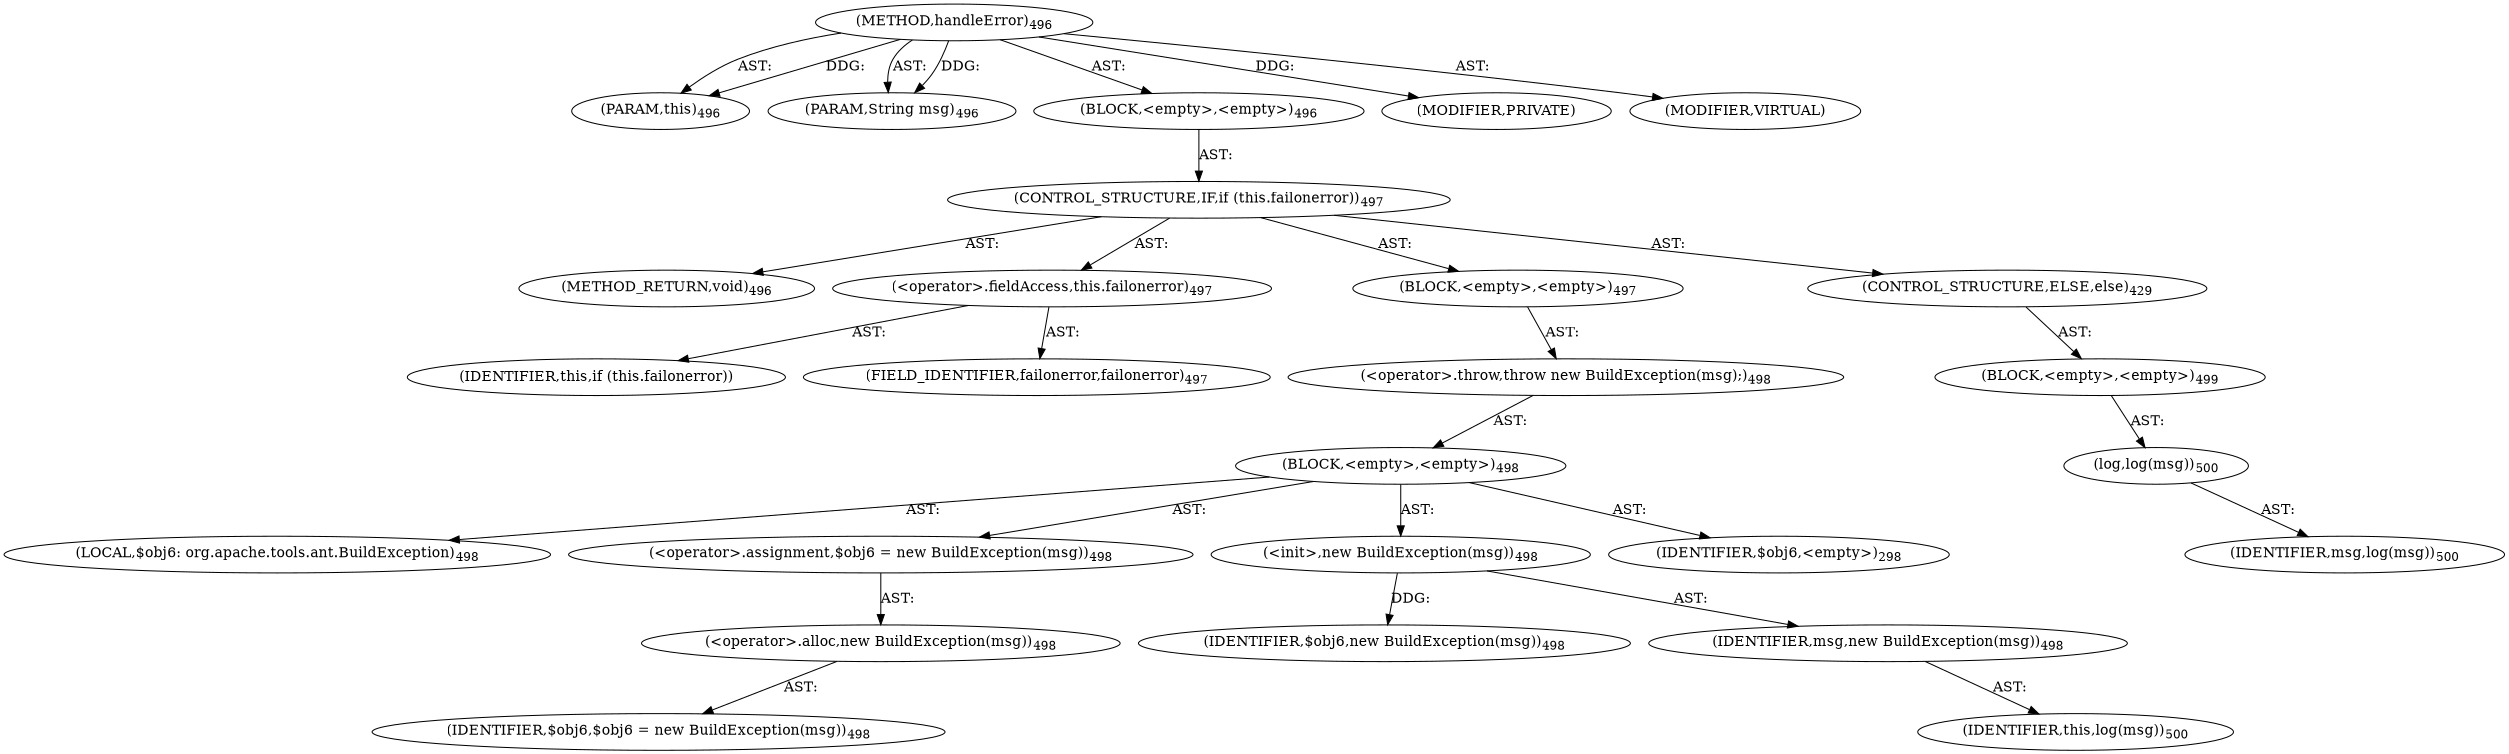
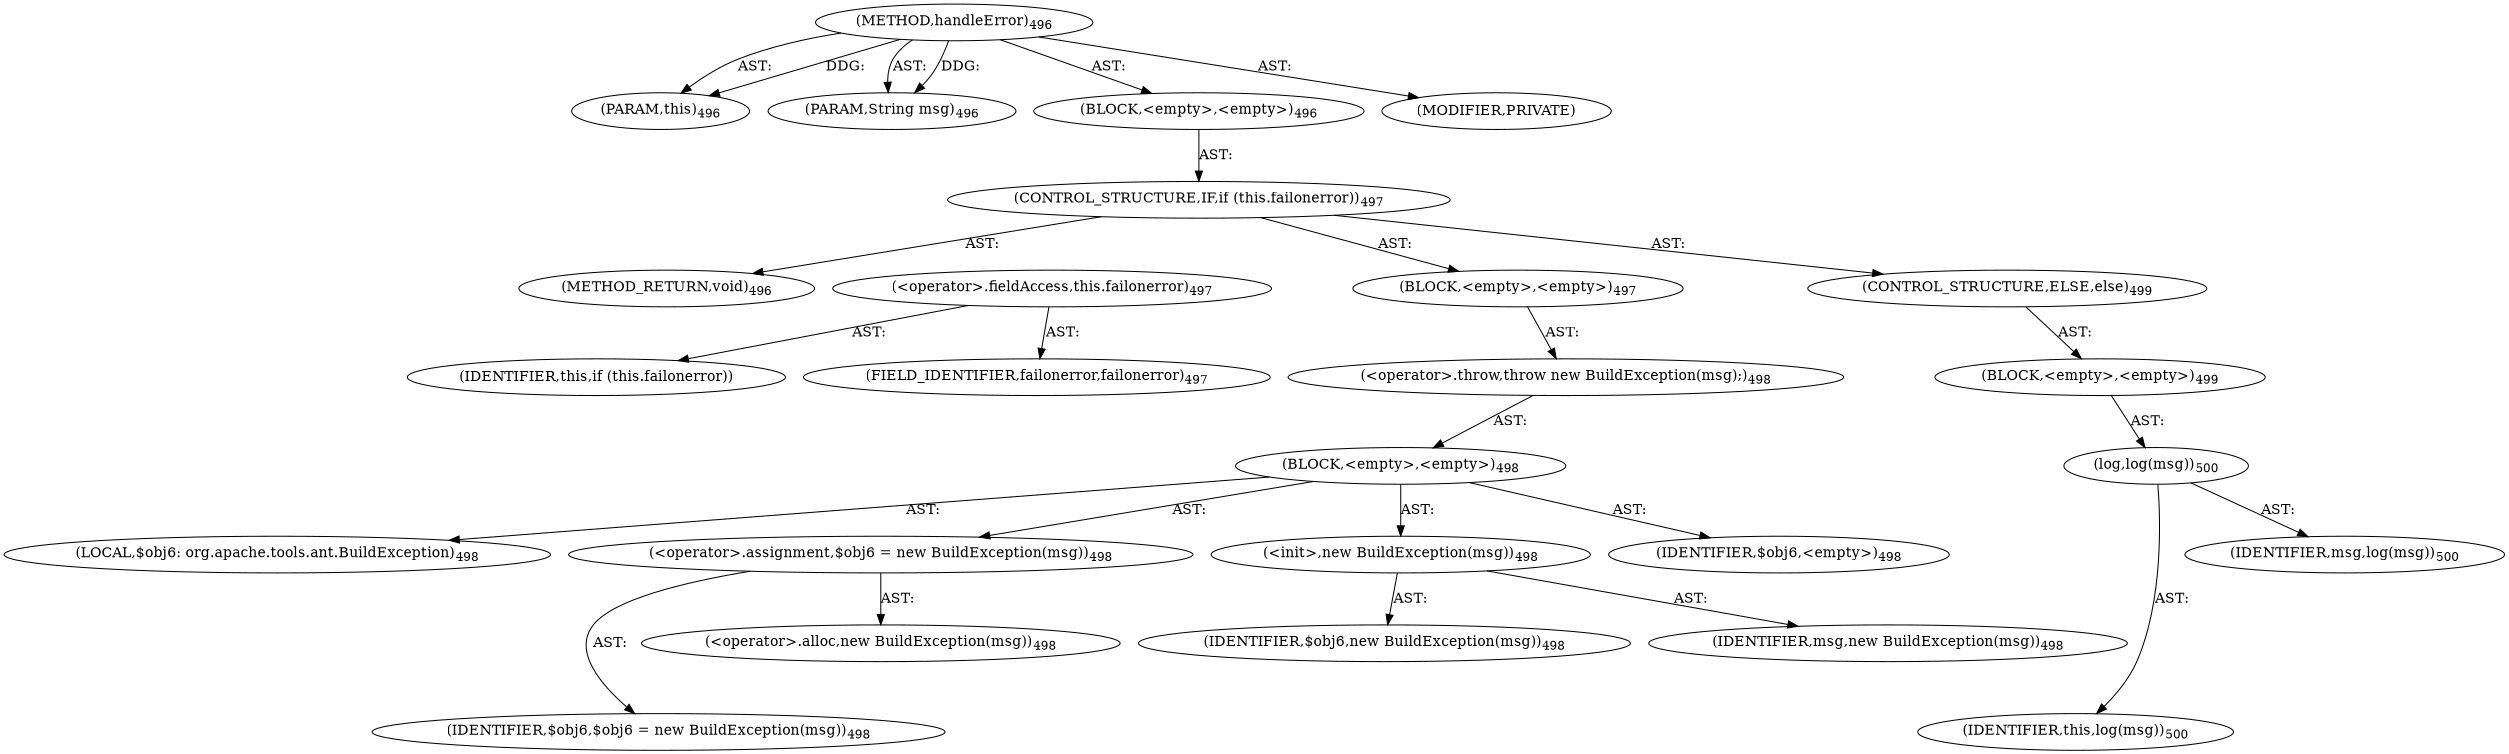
(1277, 67) -> (1277, 67)
(1745, 111) -> none
(1130, 241) -> none
(2141, 287) -> (2141, 287)
(1890, 553) -> (1890, 553)
(1413, 599) -> (1413, 599)
(1977, 685) -> (2153, 602)
(775, 686) -> (622, 605)
